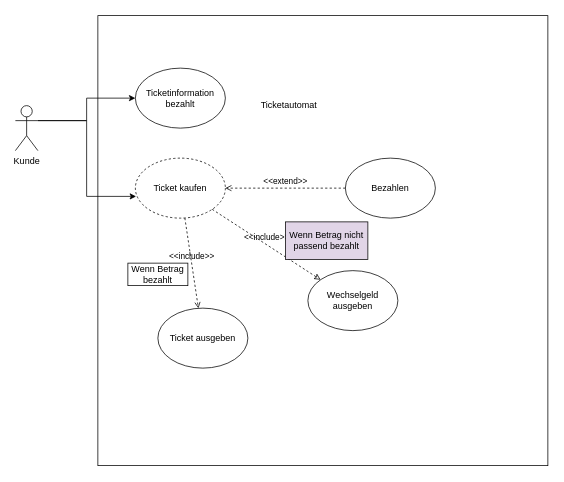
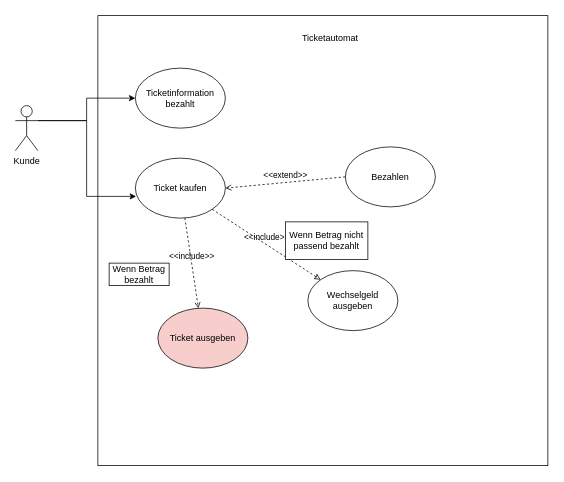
(289, 105) -> (330, 38)
(180, 188) -> (180, 188)
(390, 188) -> (390, 177)
(327, 240) -> (327, 240)
(158, 274) -> (139, 274)
(203, 338) -> (203, 338)
